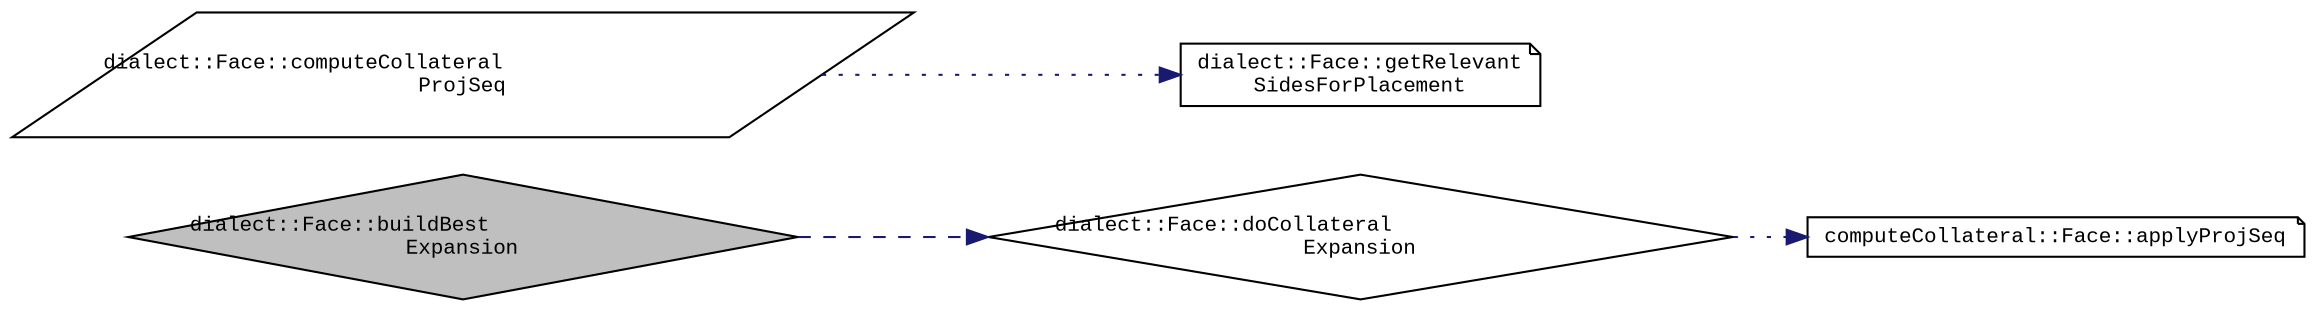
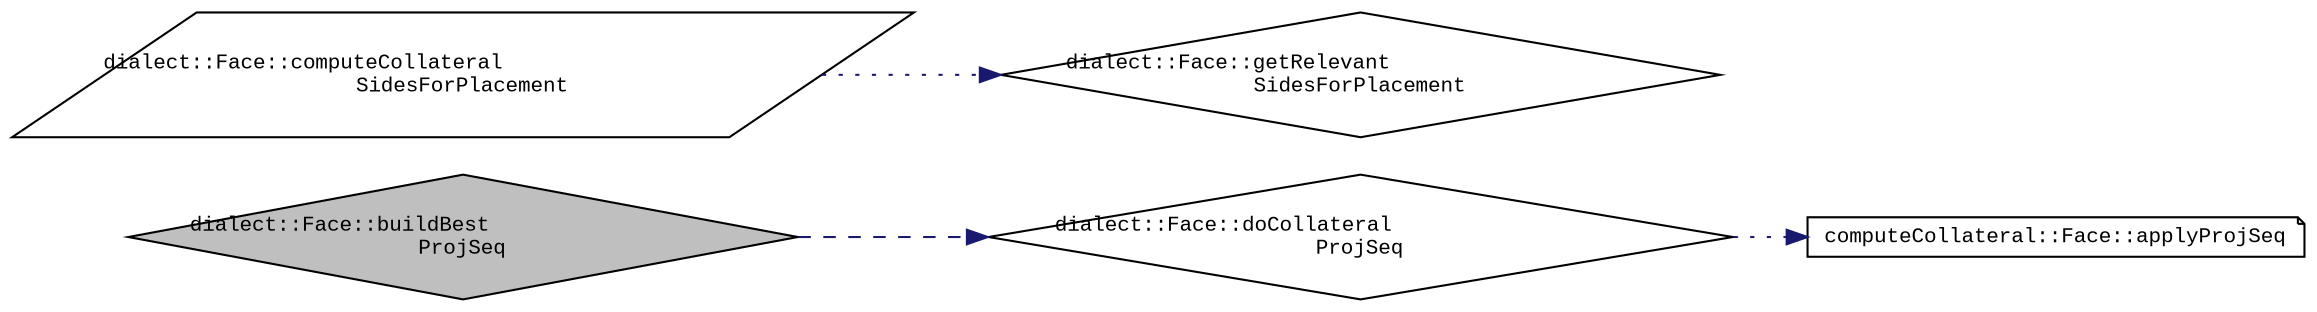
(463, 75) -> (463, 75)
(1361, 75) -> (1361, 75)
(463, 237) -> (463, 237)
(1361, 237) -> (1361, 237)
